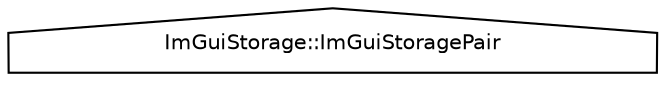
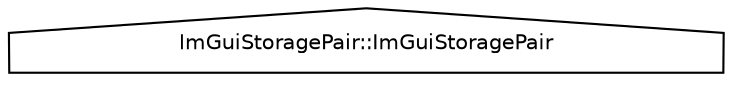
(333, 44) -> (366, 44)
